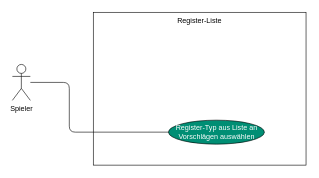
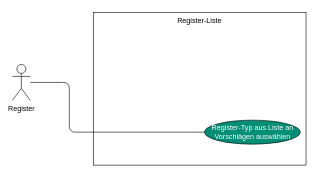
(22, 109) -> (22, 109)
(217, 132) -> (253, 132)
